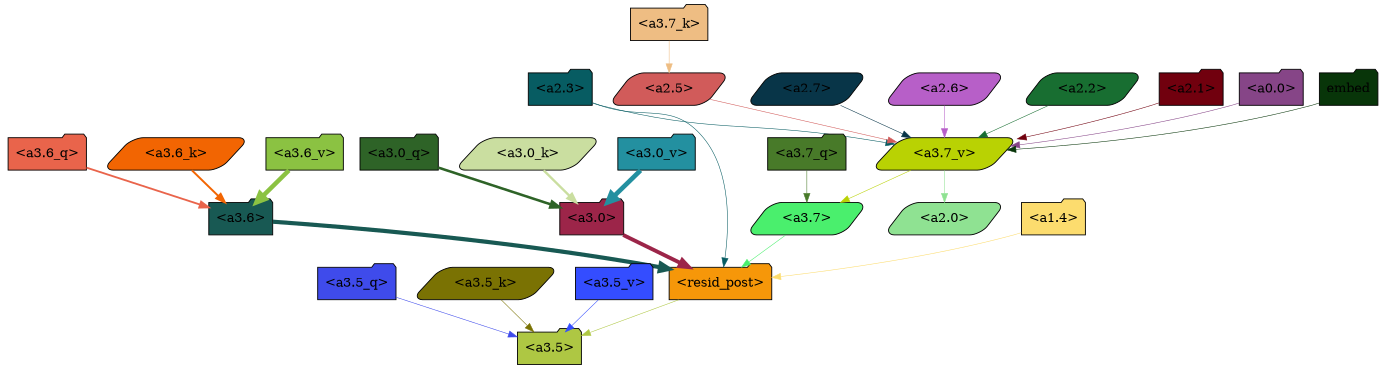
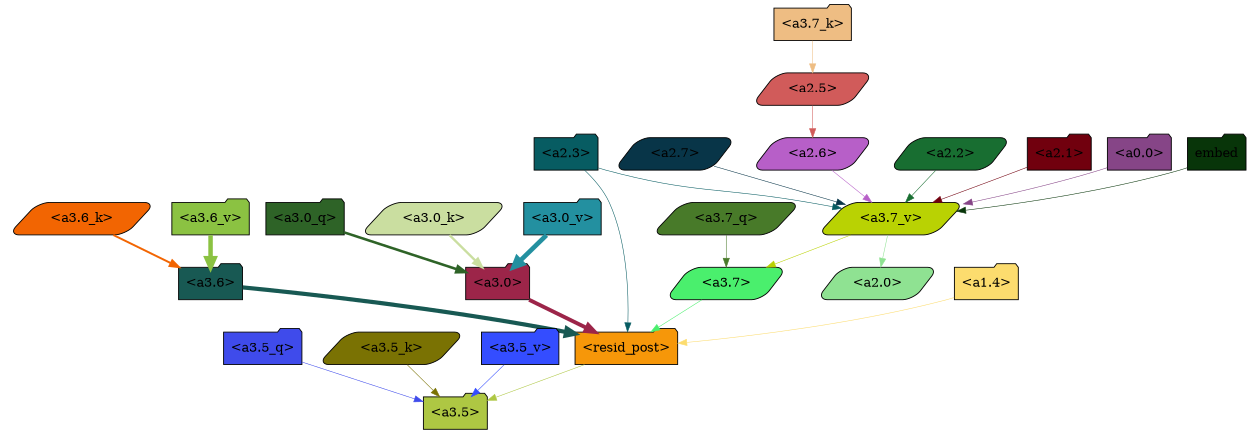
(799, 120) -> (813, 117)
(47, 154) -> none
(807, 154) -> (726, 219)
